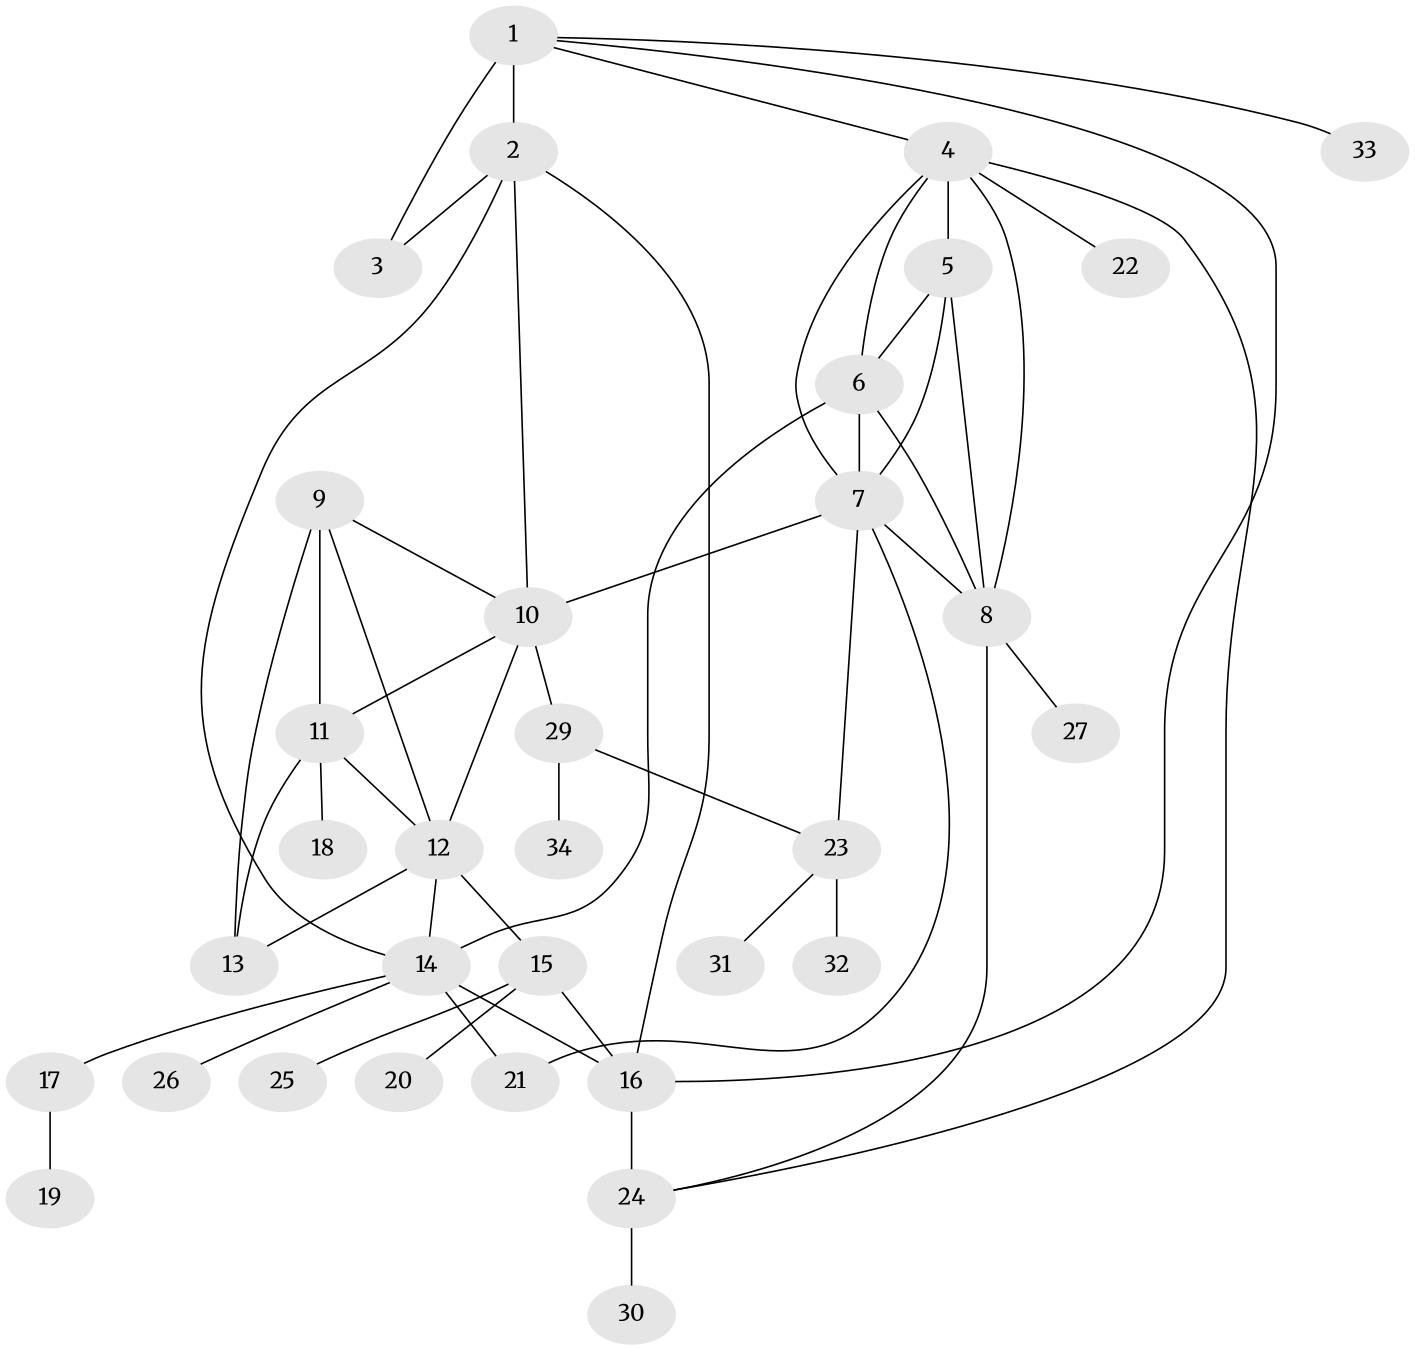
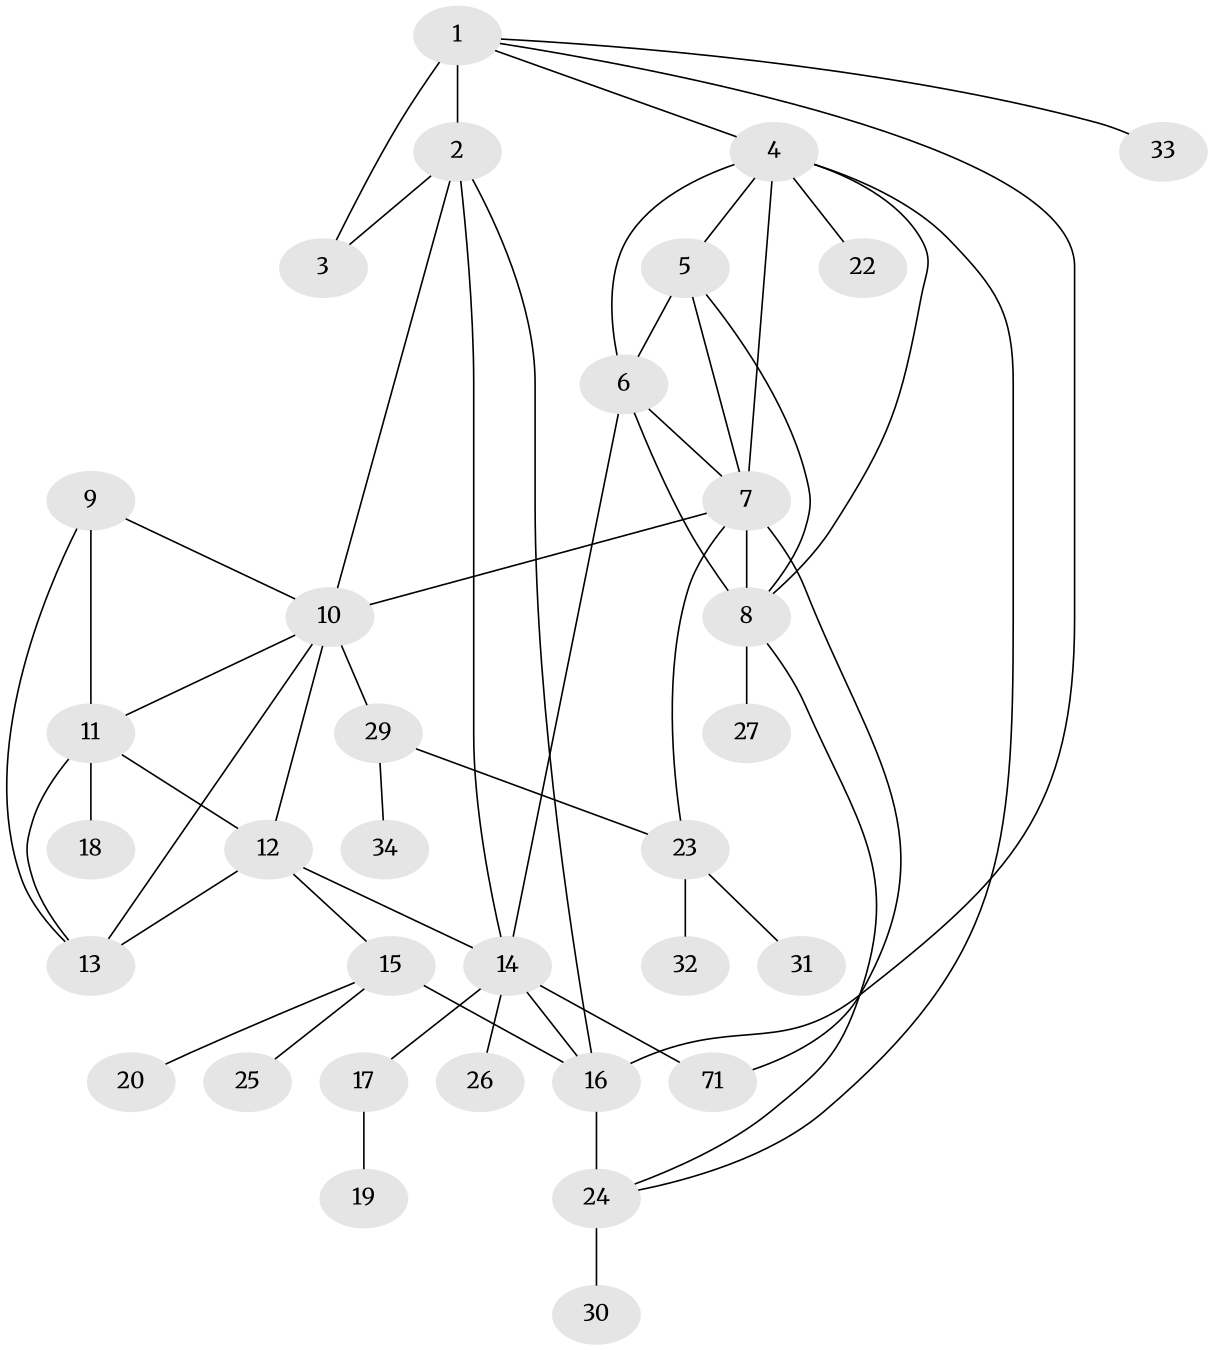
(380, 675) -> none
none -> (210, 791)
(515, 1082) -> (713, 1082)
